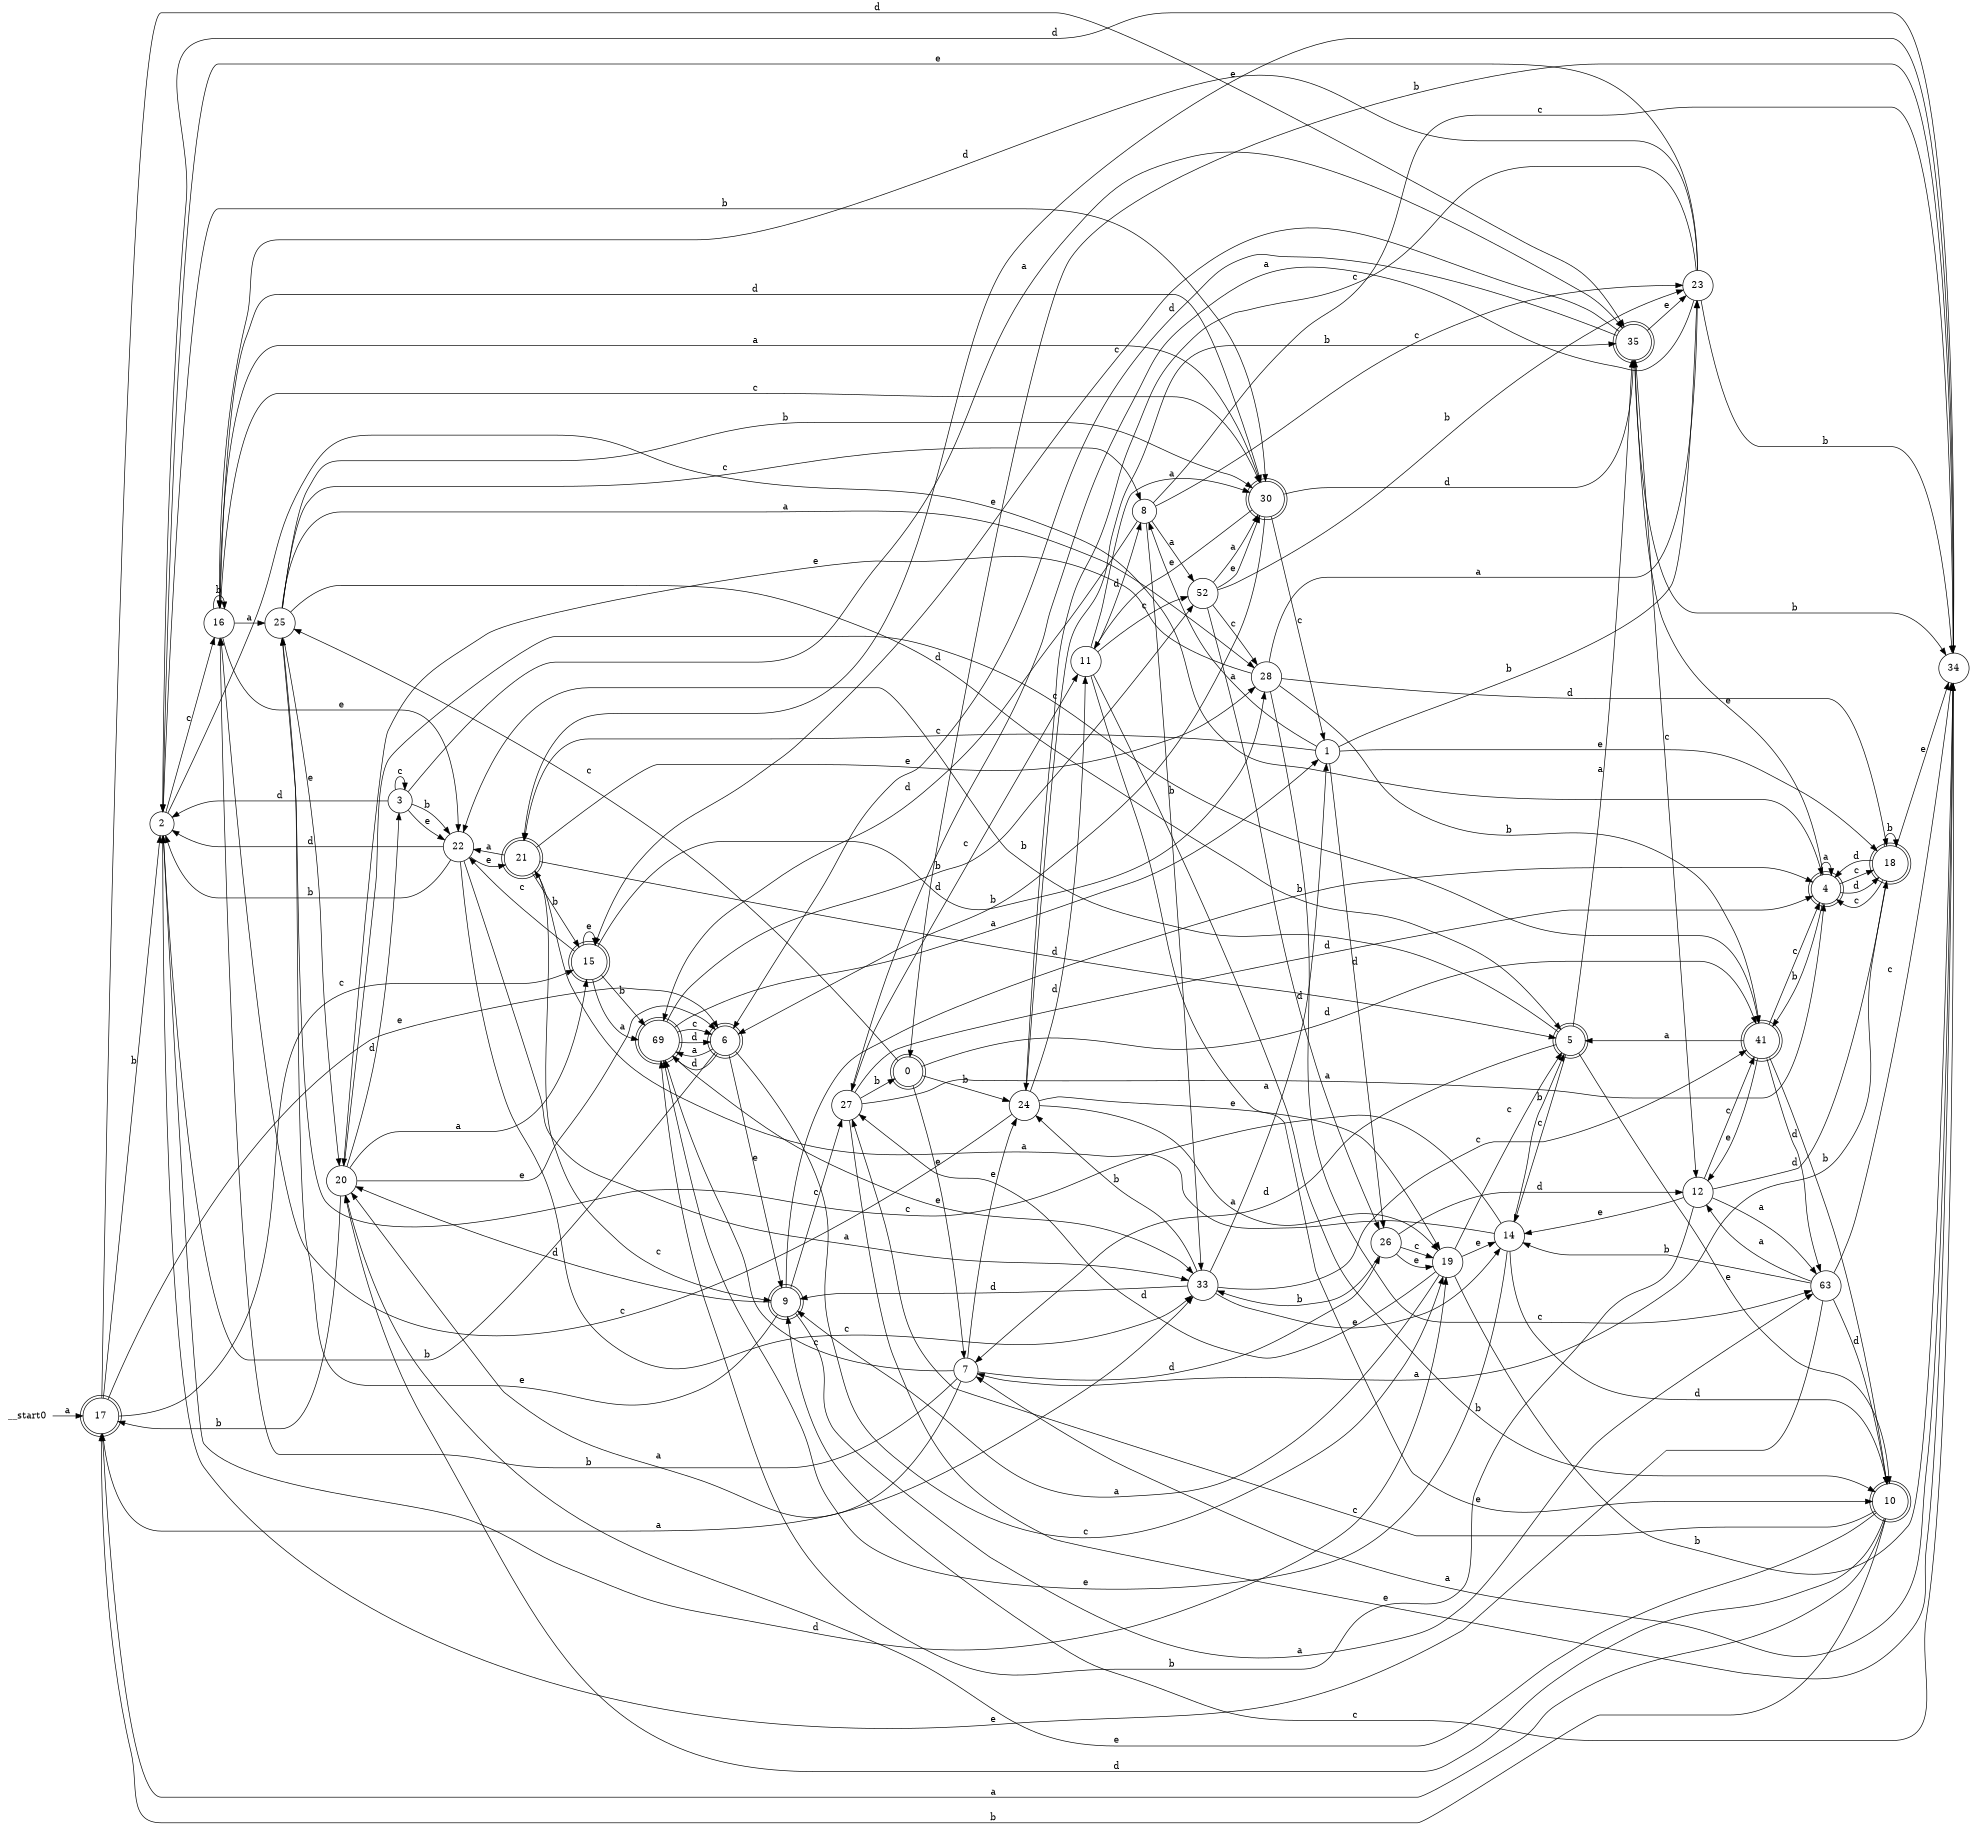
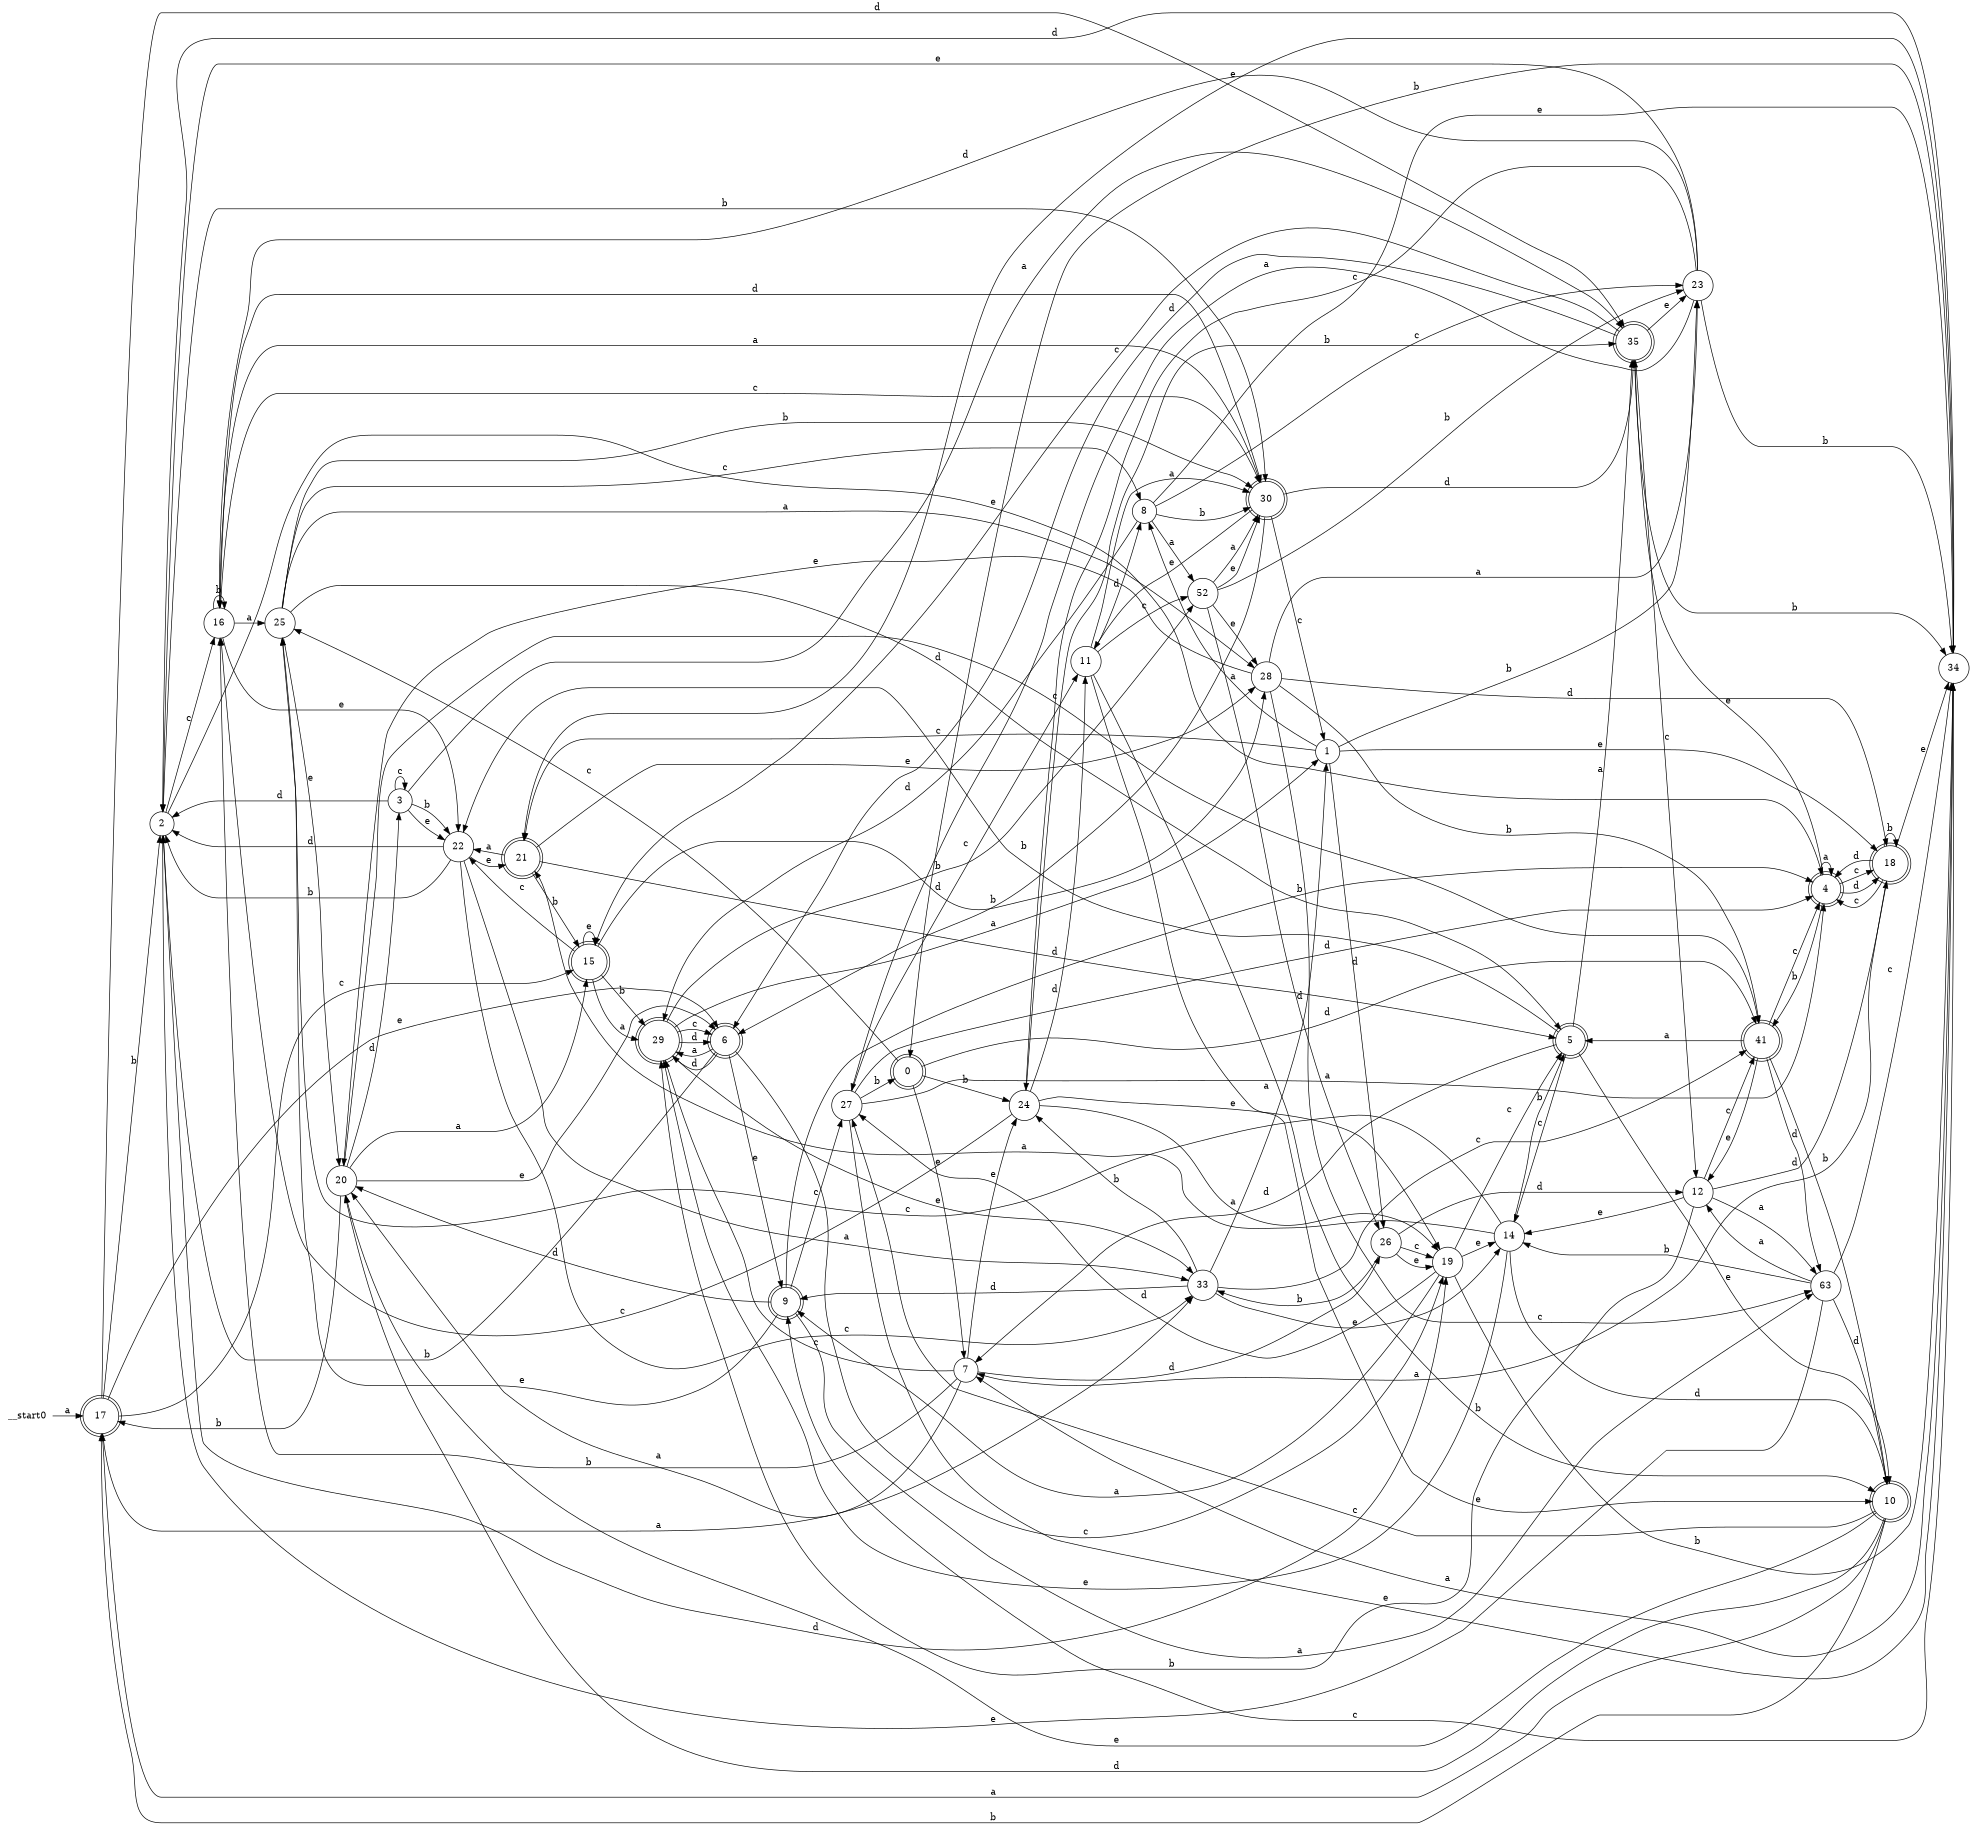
(1540, 110) -> (1540, 110)
(1233, 624) -> (1233, 624)
(1176, 893) -> (1201, 520)
(659, 1041) -> (659, 1041)
(559, 1158) -> none
